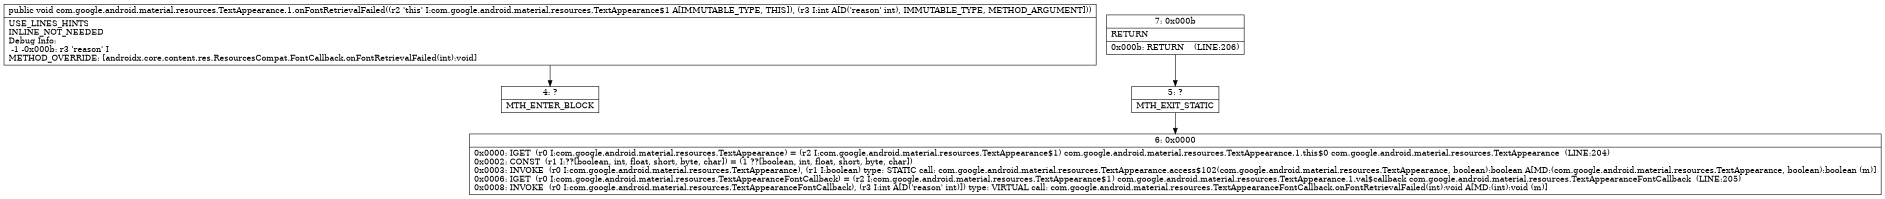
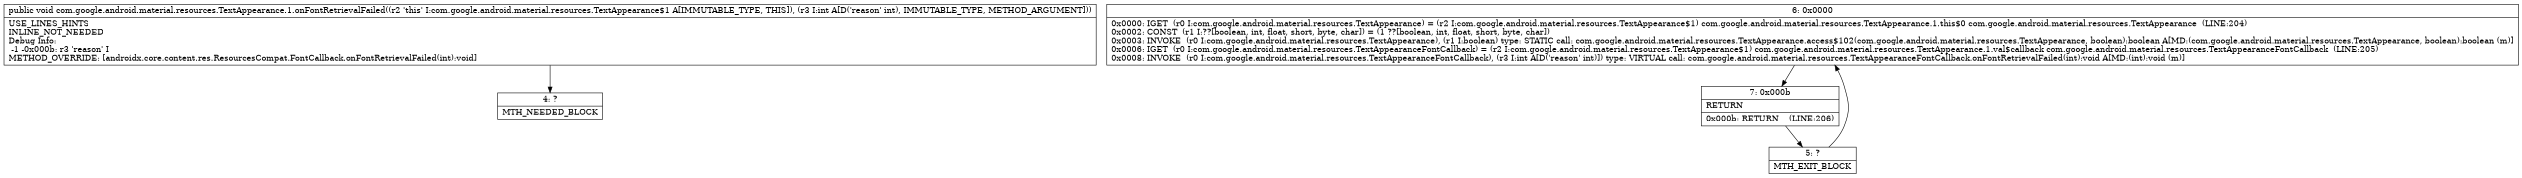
none -> (1790, 73)
(550, 106) -> (550, 112)
(1175, 106) -> (1813, 167)
